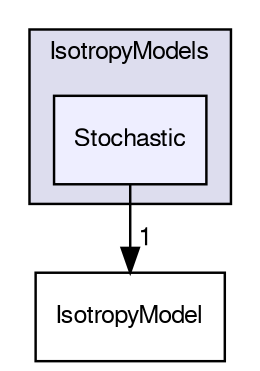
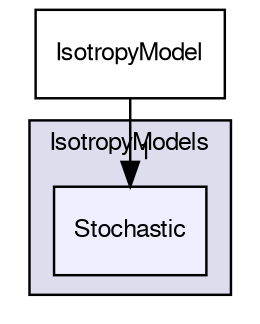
(130, 220) -> (130, 135)
